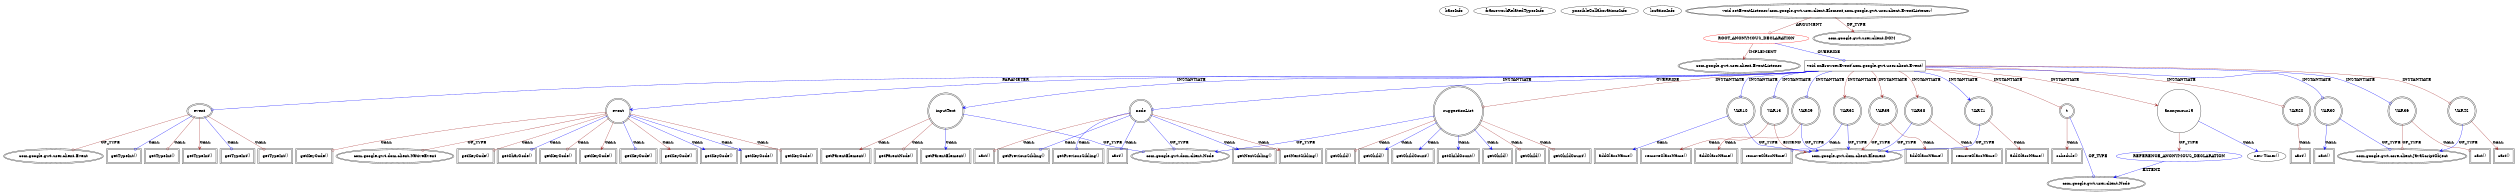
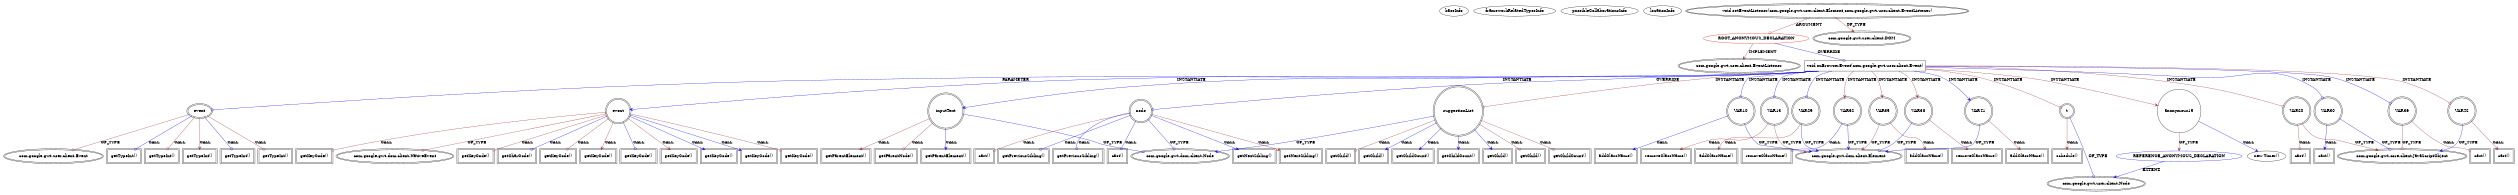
none -> (2336, 140)
(1792, 142) -> (1792, 142)
